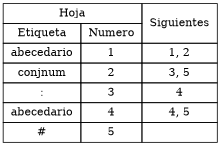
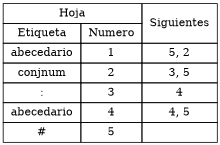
(180, 53) -> (180, 53)
